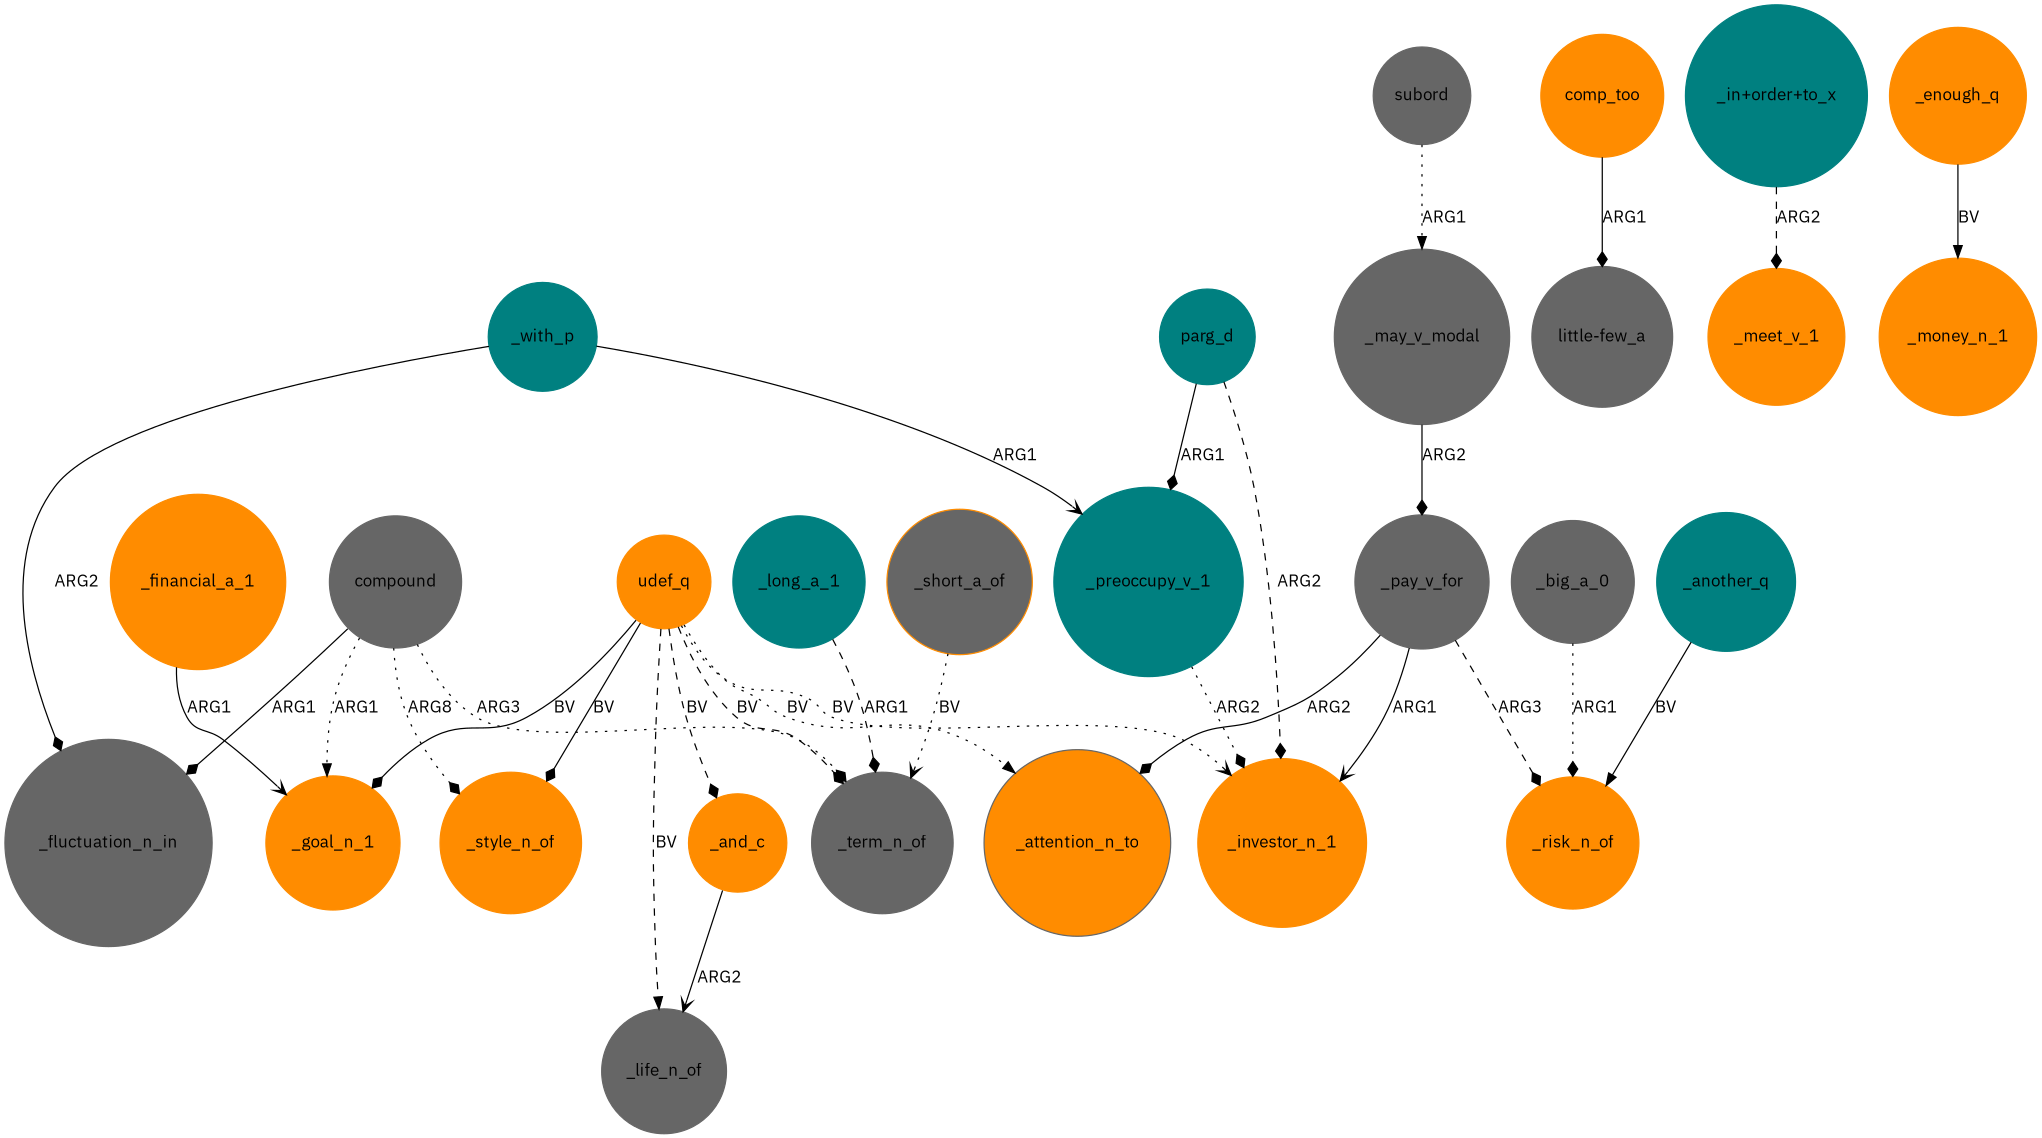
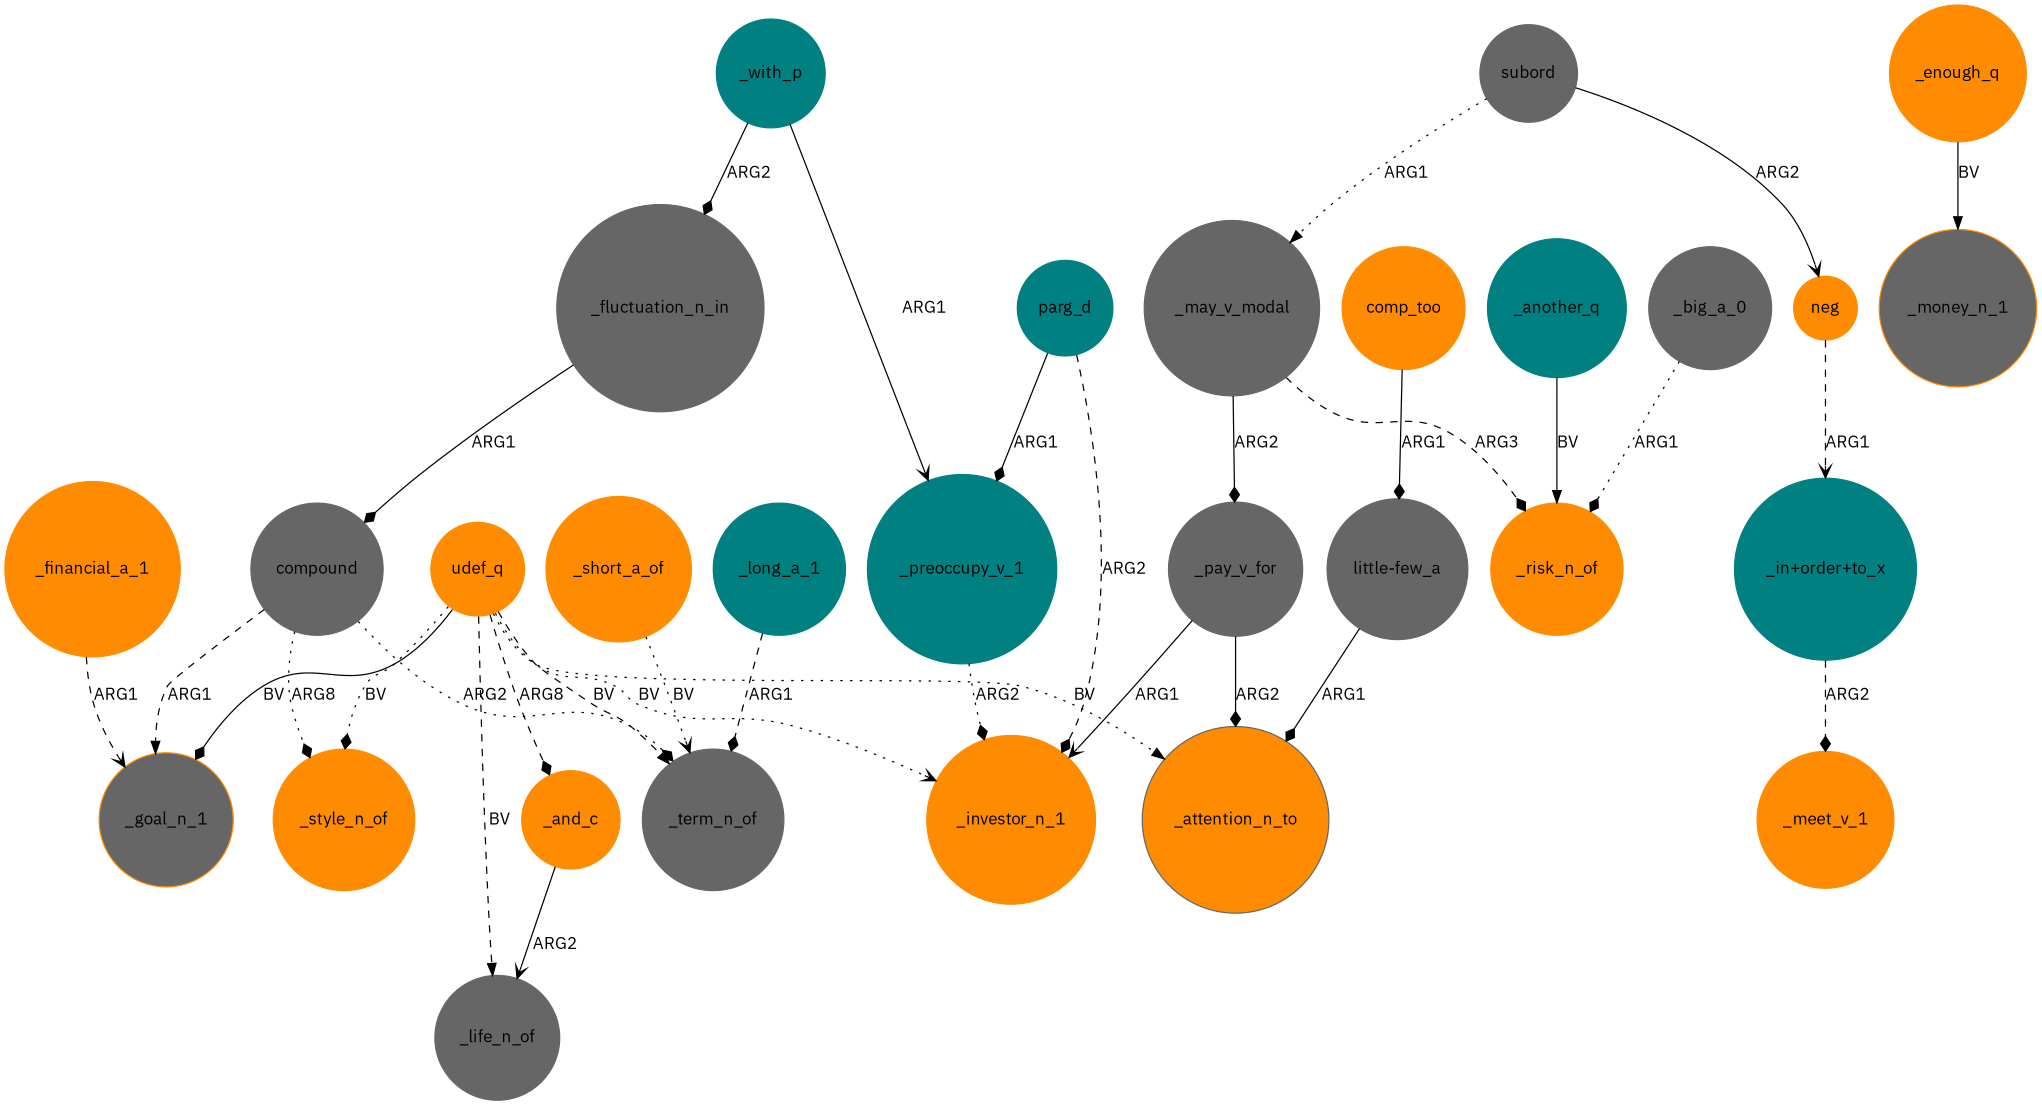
none -> (1825, 308)
(1958, 337) -> (1958, 308)
(960, 582) -> (619, 569)
none -> (1327, 679)
(597, 696) -> (367, 684)
(274, 697) -> (472, 435)
(334, 699) -> (193, 664)
(1494, 706) -> (1409, 422)
(499, 708) -> (486, 695)
(697, 708) -> (542, 695)
(739, 719) -> (572, 691)
(213, 734) -> (95, 709)
(333, 843) -> (166, 820)
